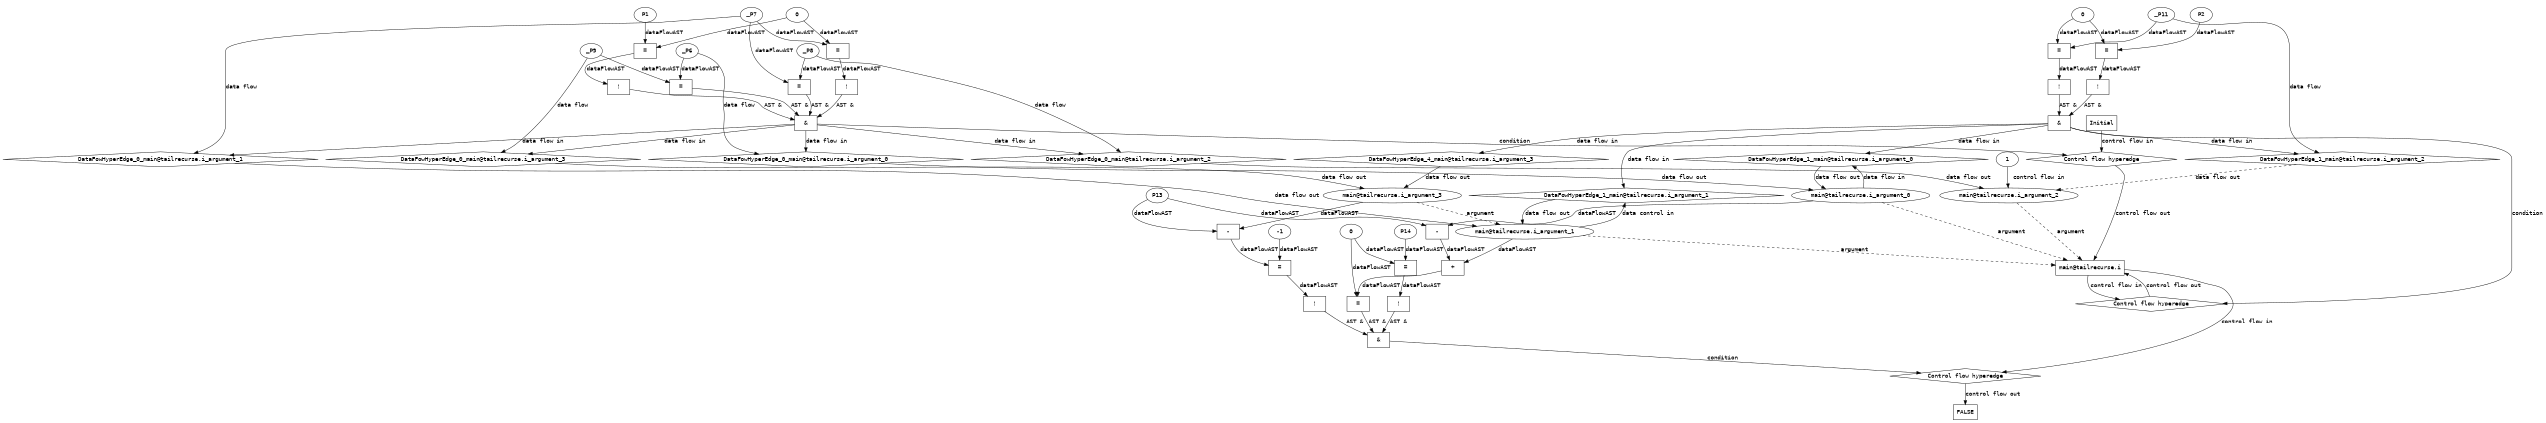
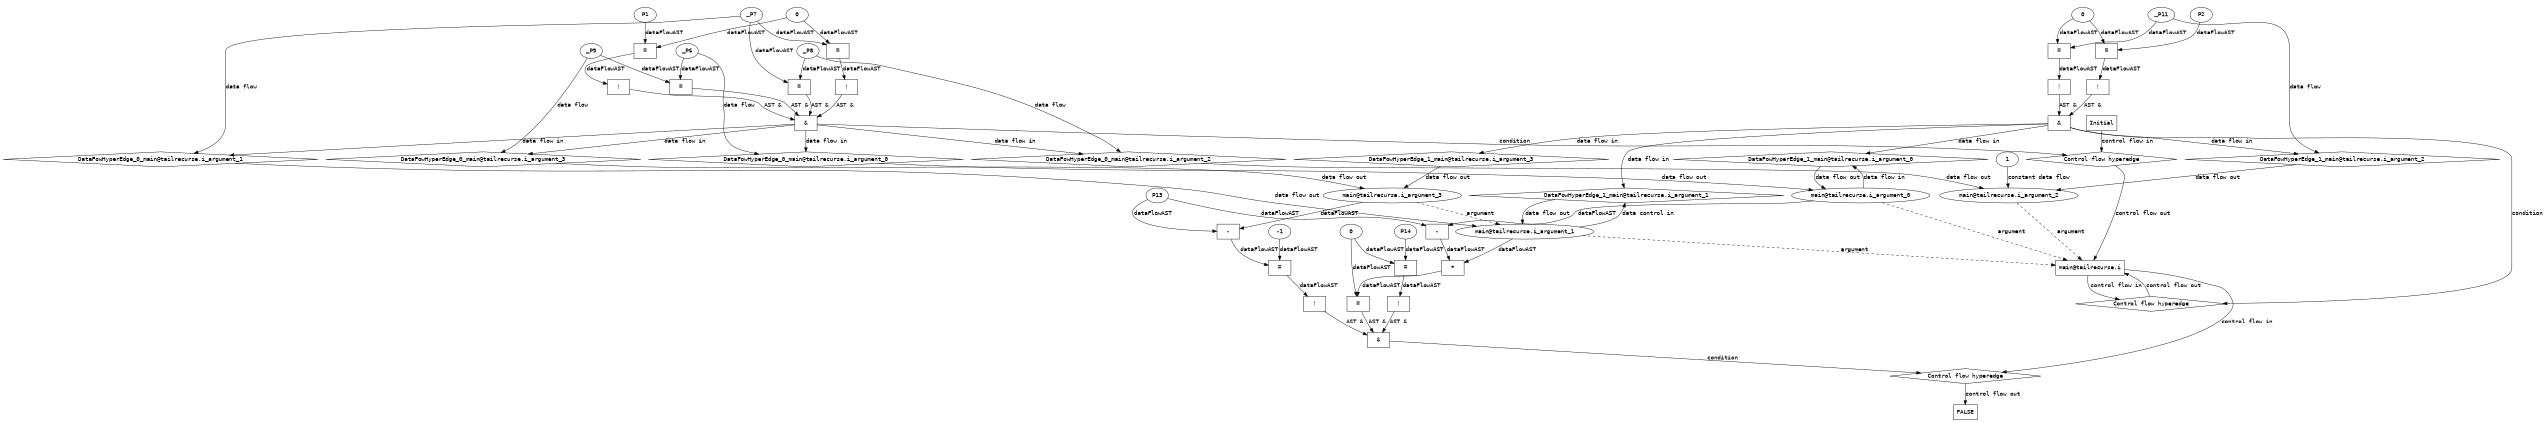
(1451, 159) -> (1451, 159)
(2039, 177) -> (2039, 177)
(2178, 177) -> (2178, 177)
